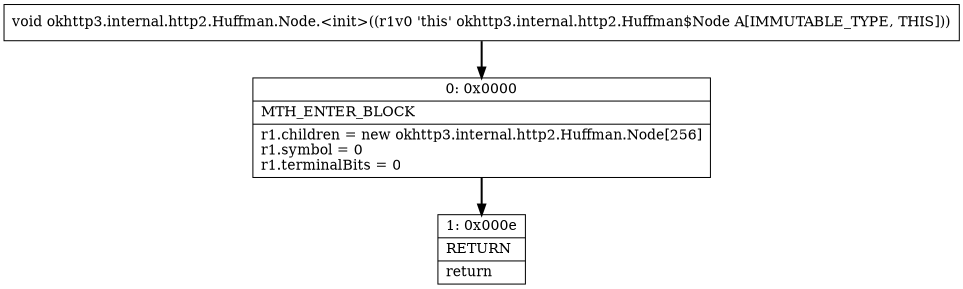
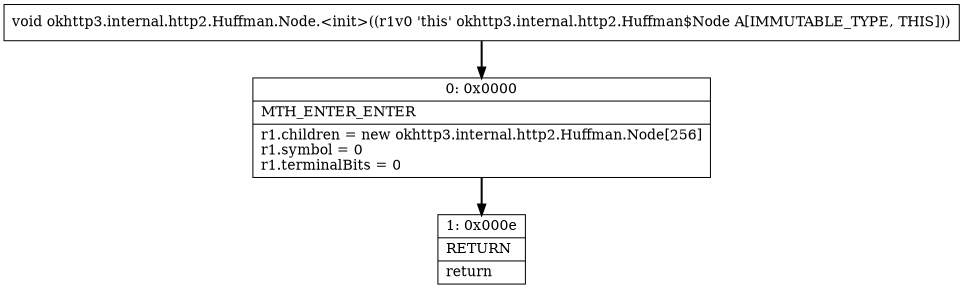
(338, 112) -> (338, 112)
